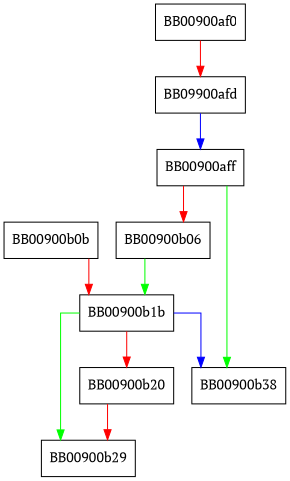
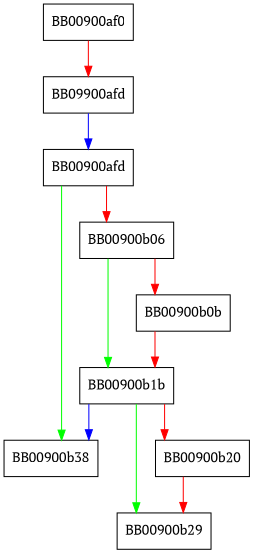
(200, 168) -> (88, 168)
none -> (155, 271)
